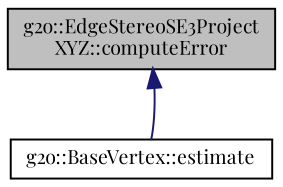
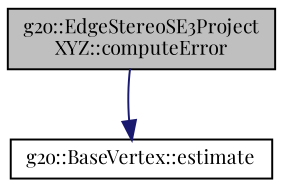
(154, 114) -> (128, 95)
